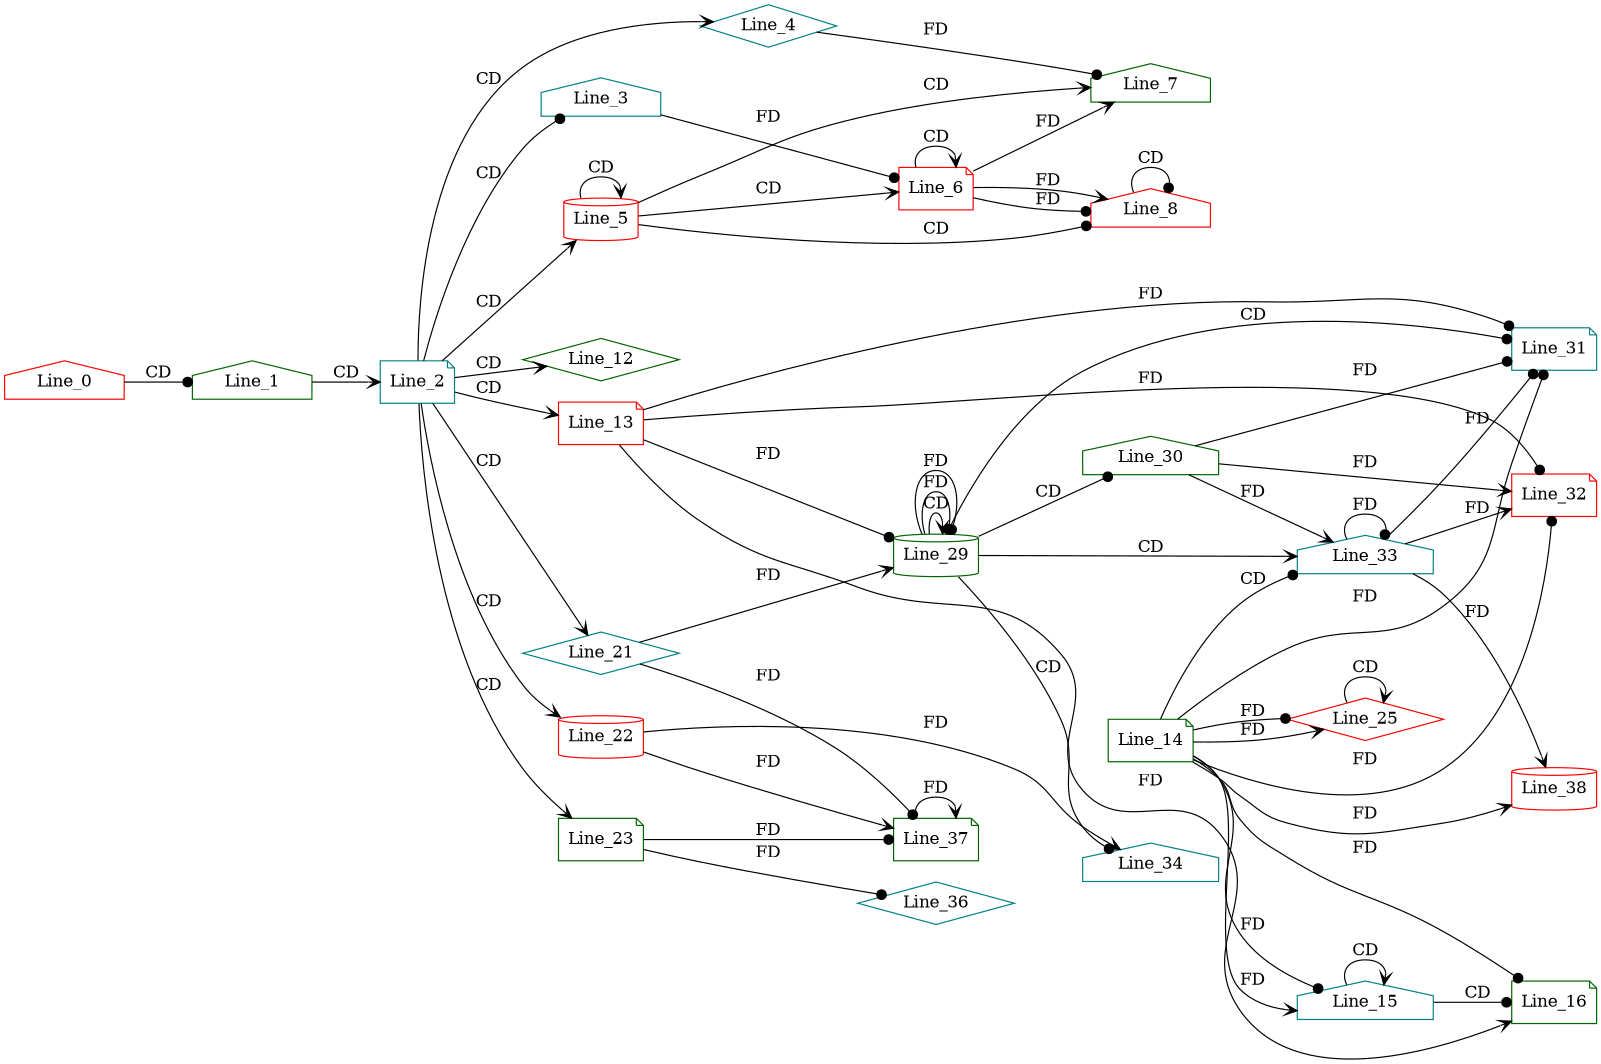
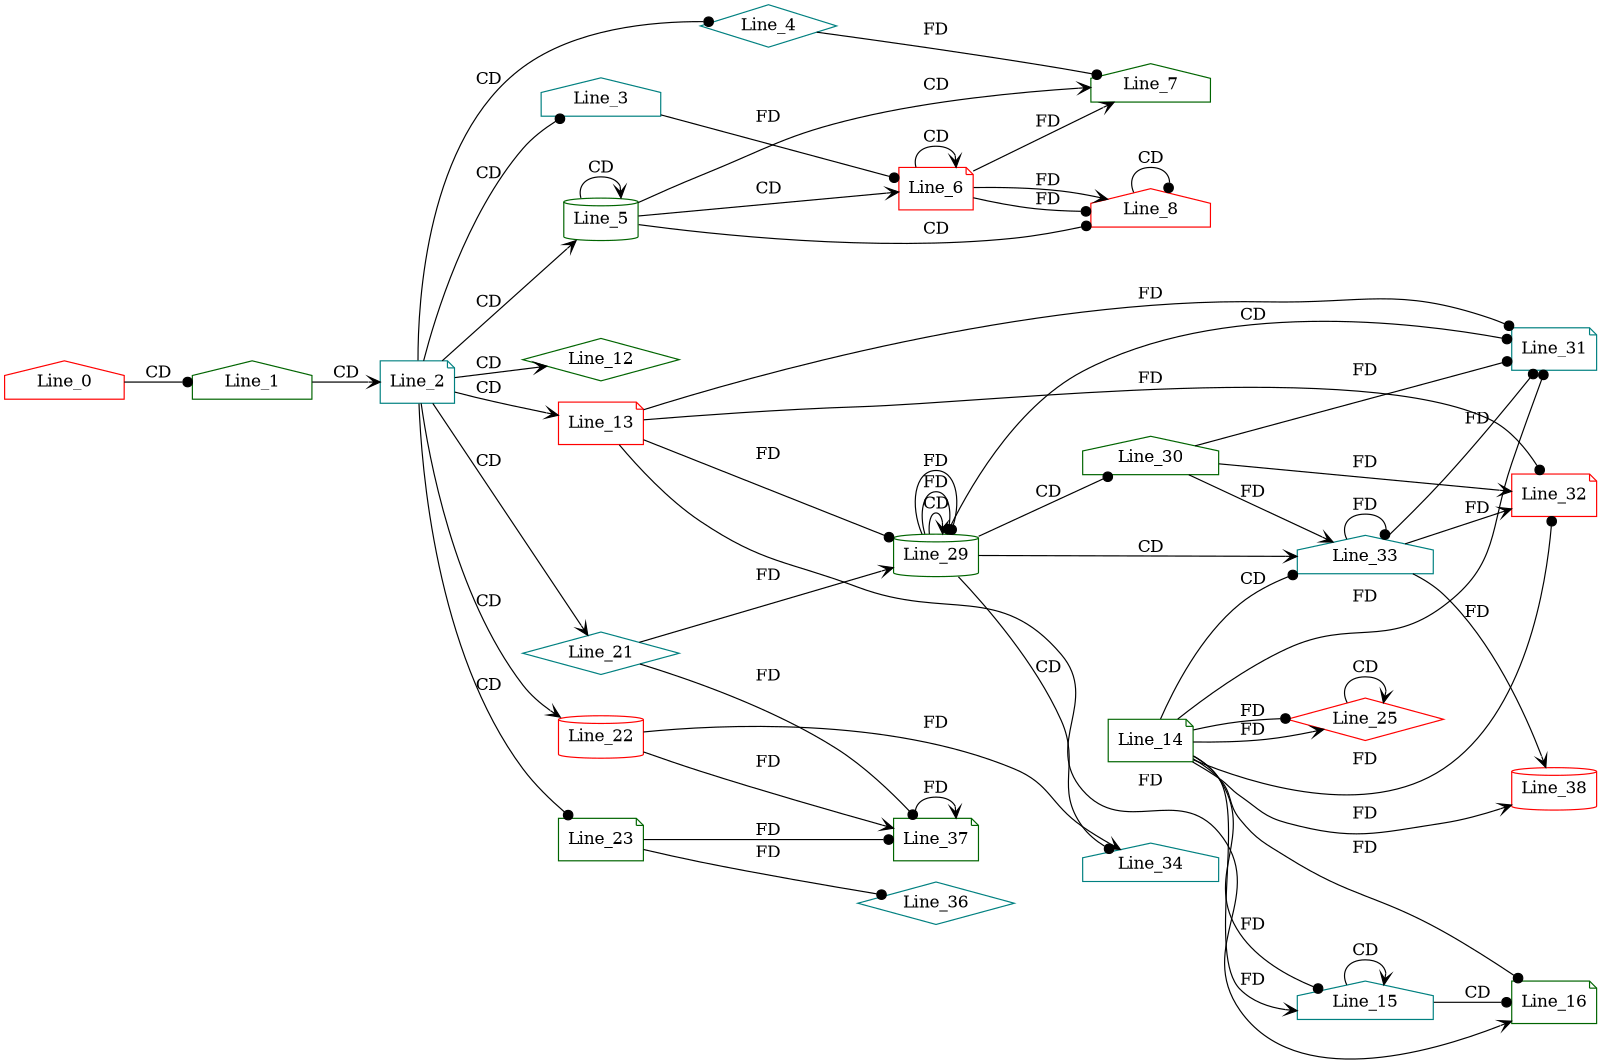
(478, 117) -> (479, 116)
(601, 219) -> (601, 219)
(453, 622) -> (454, 623)
